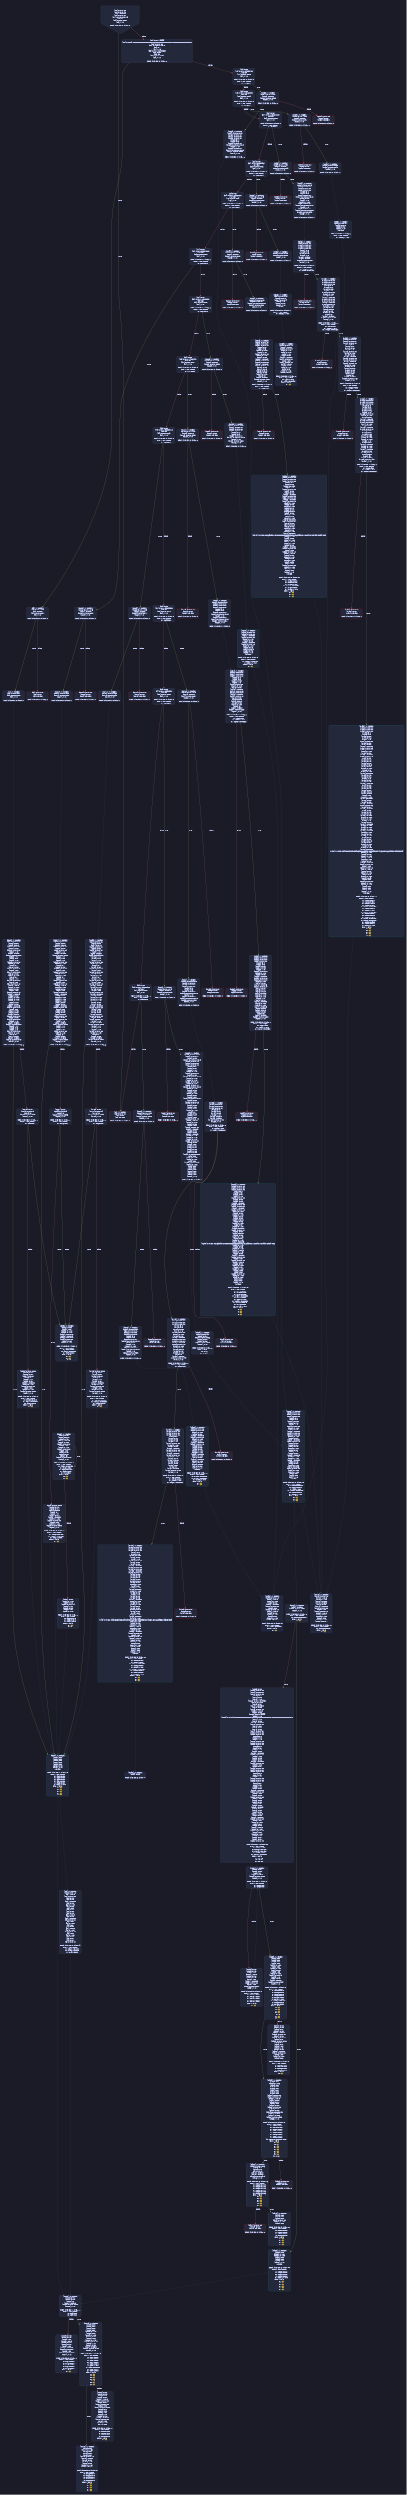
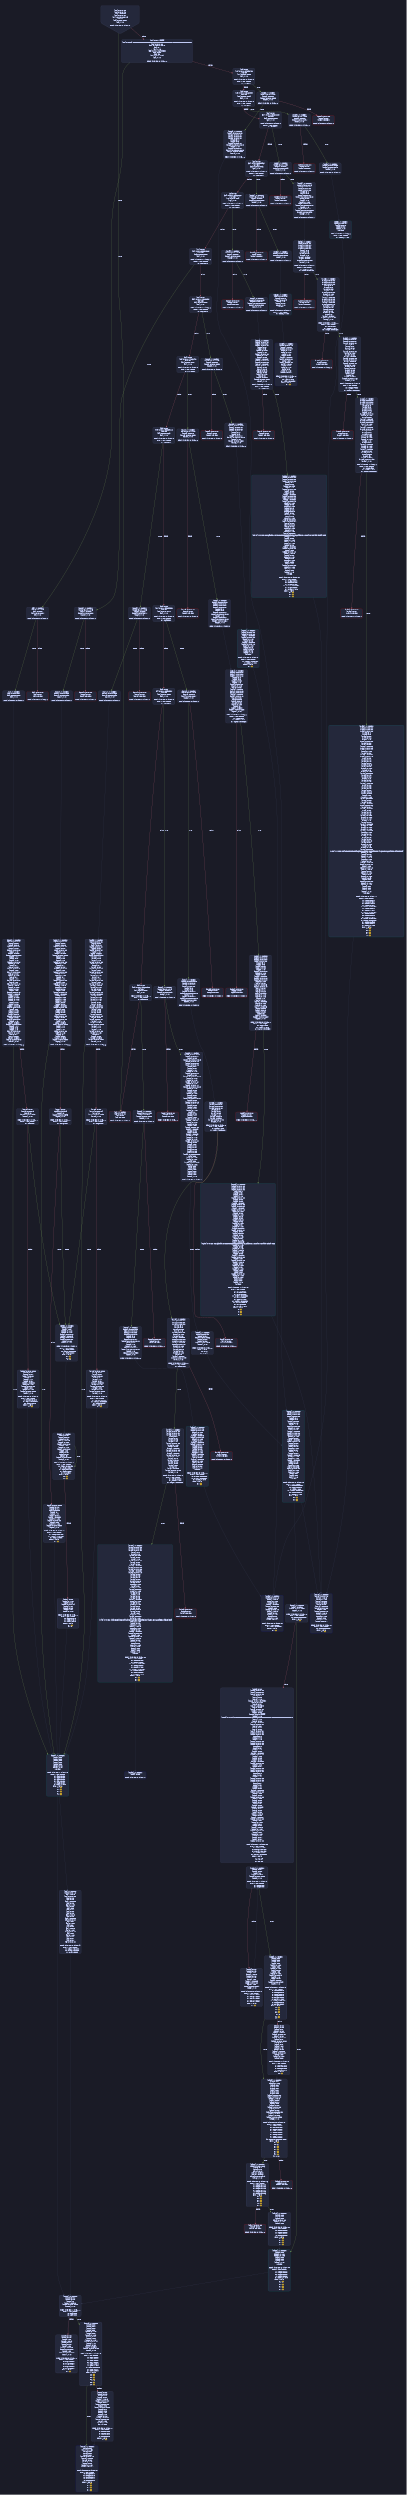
(135, 1775) -> (135, 1775)
